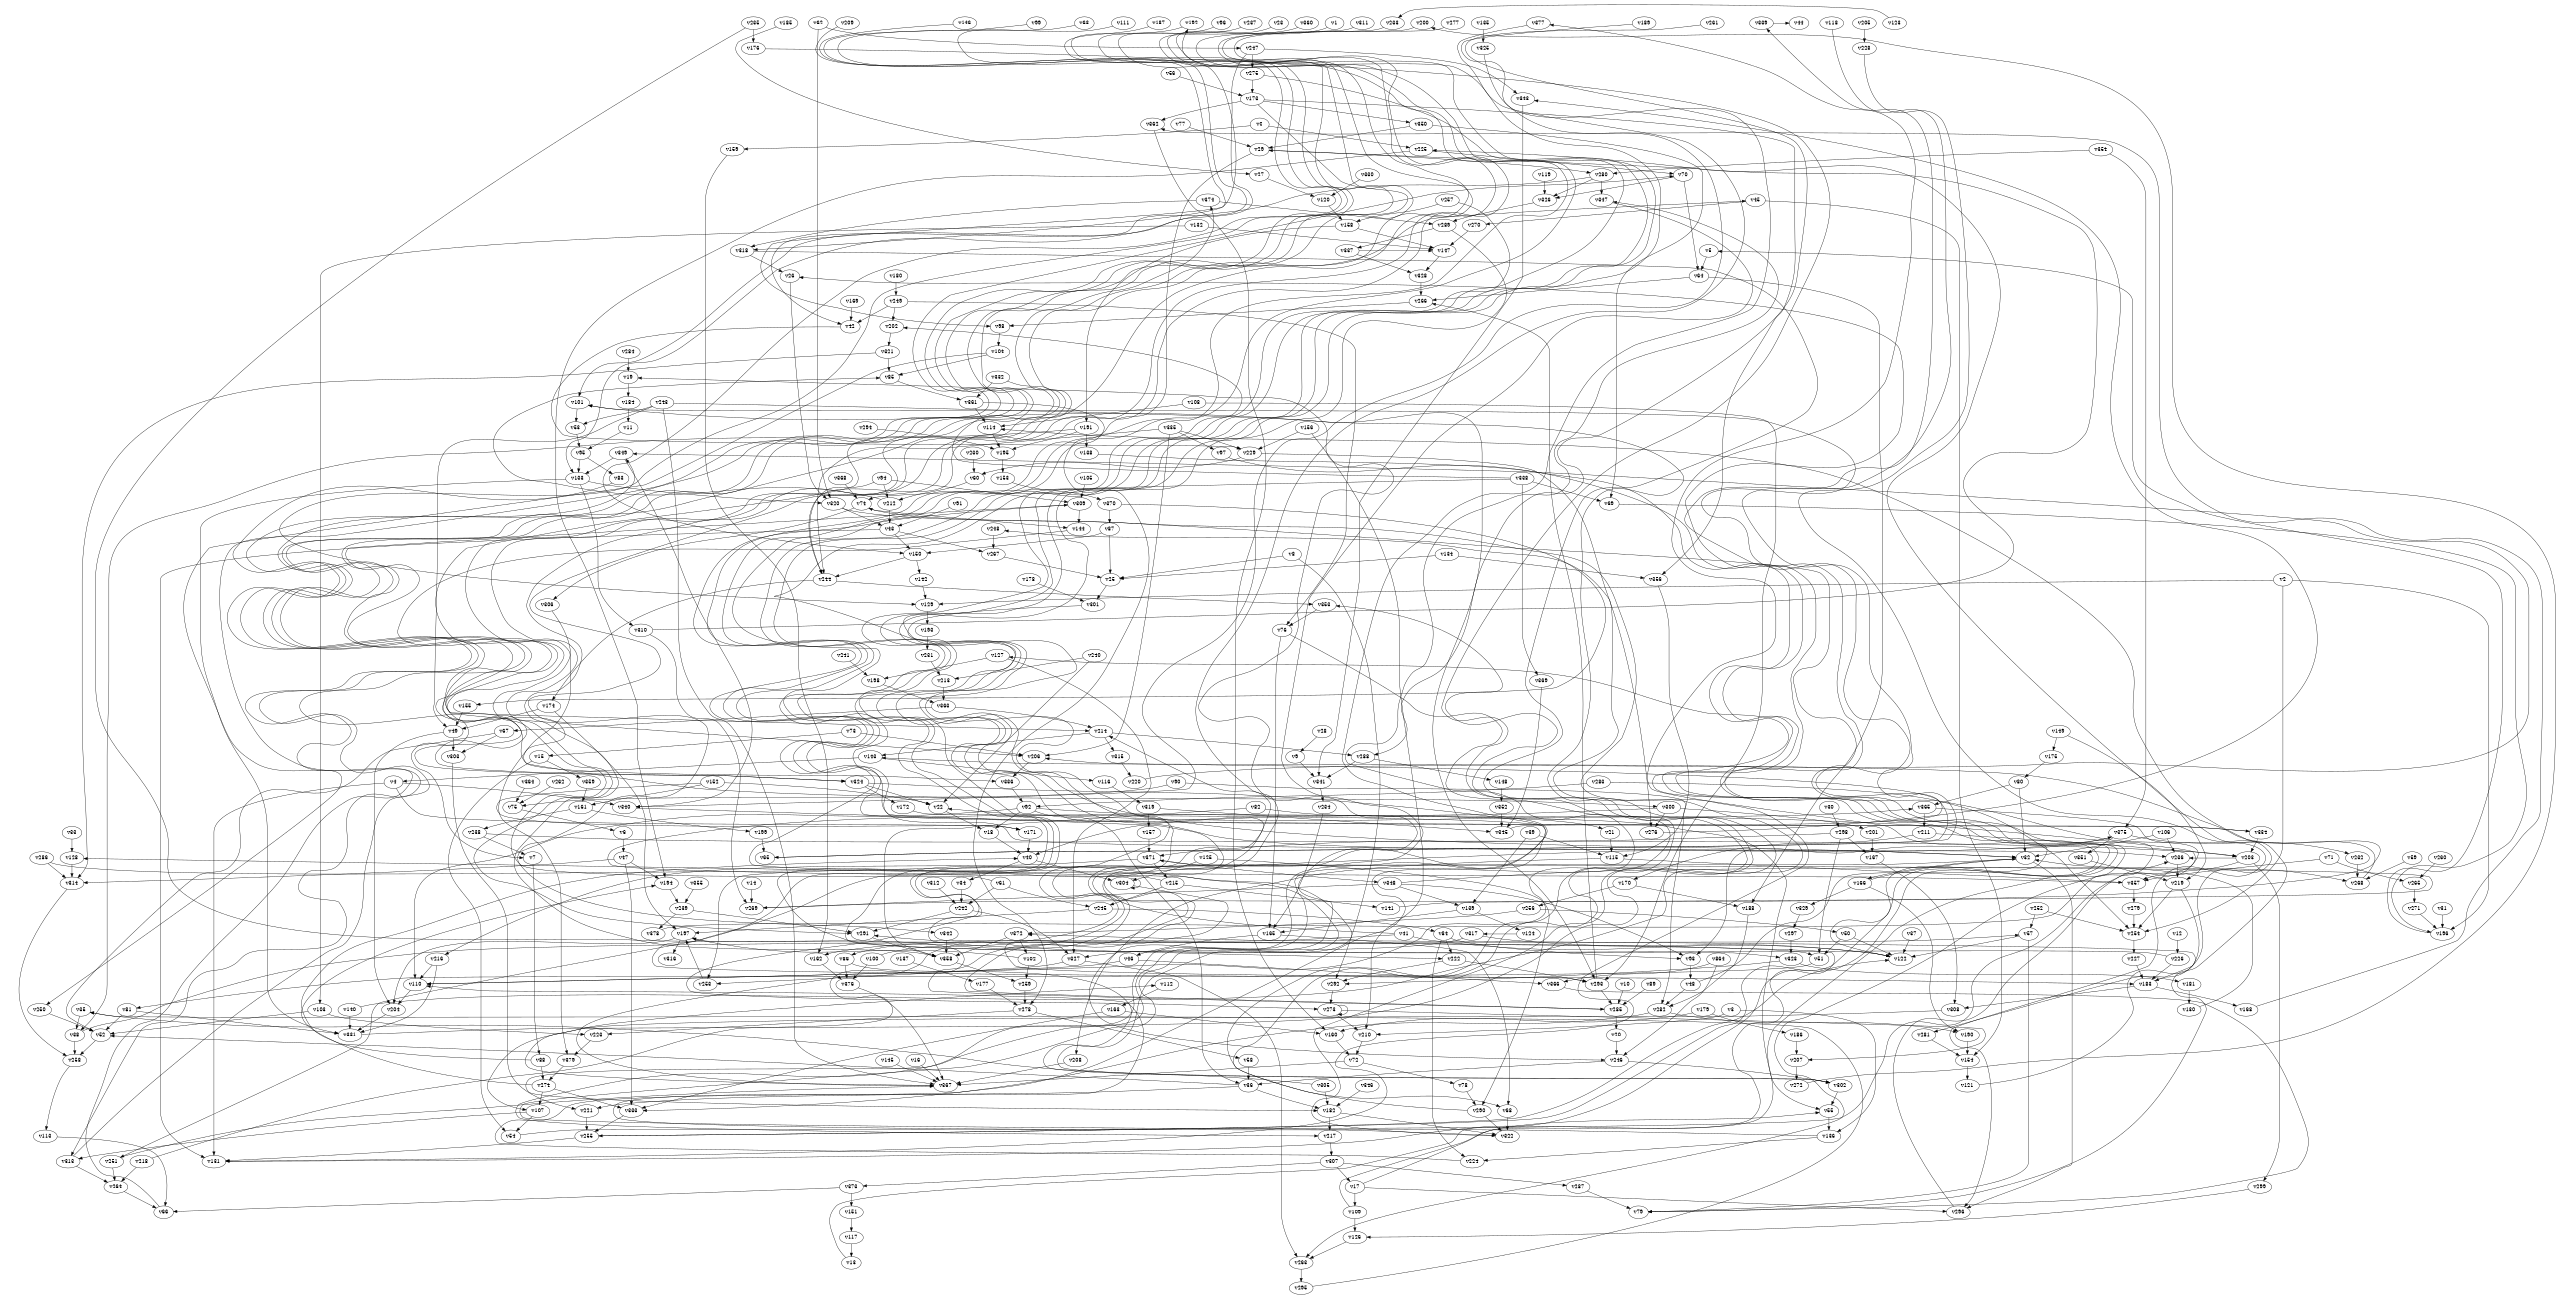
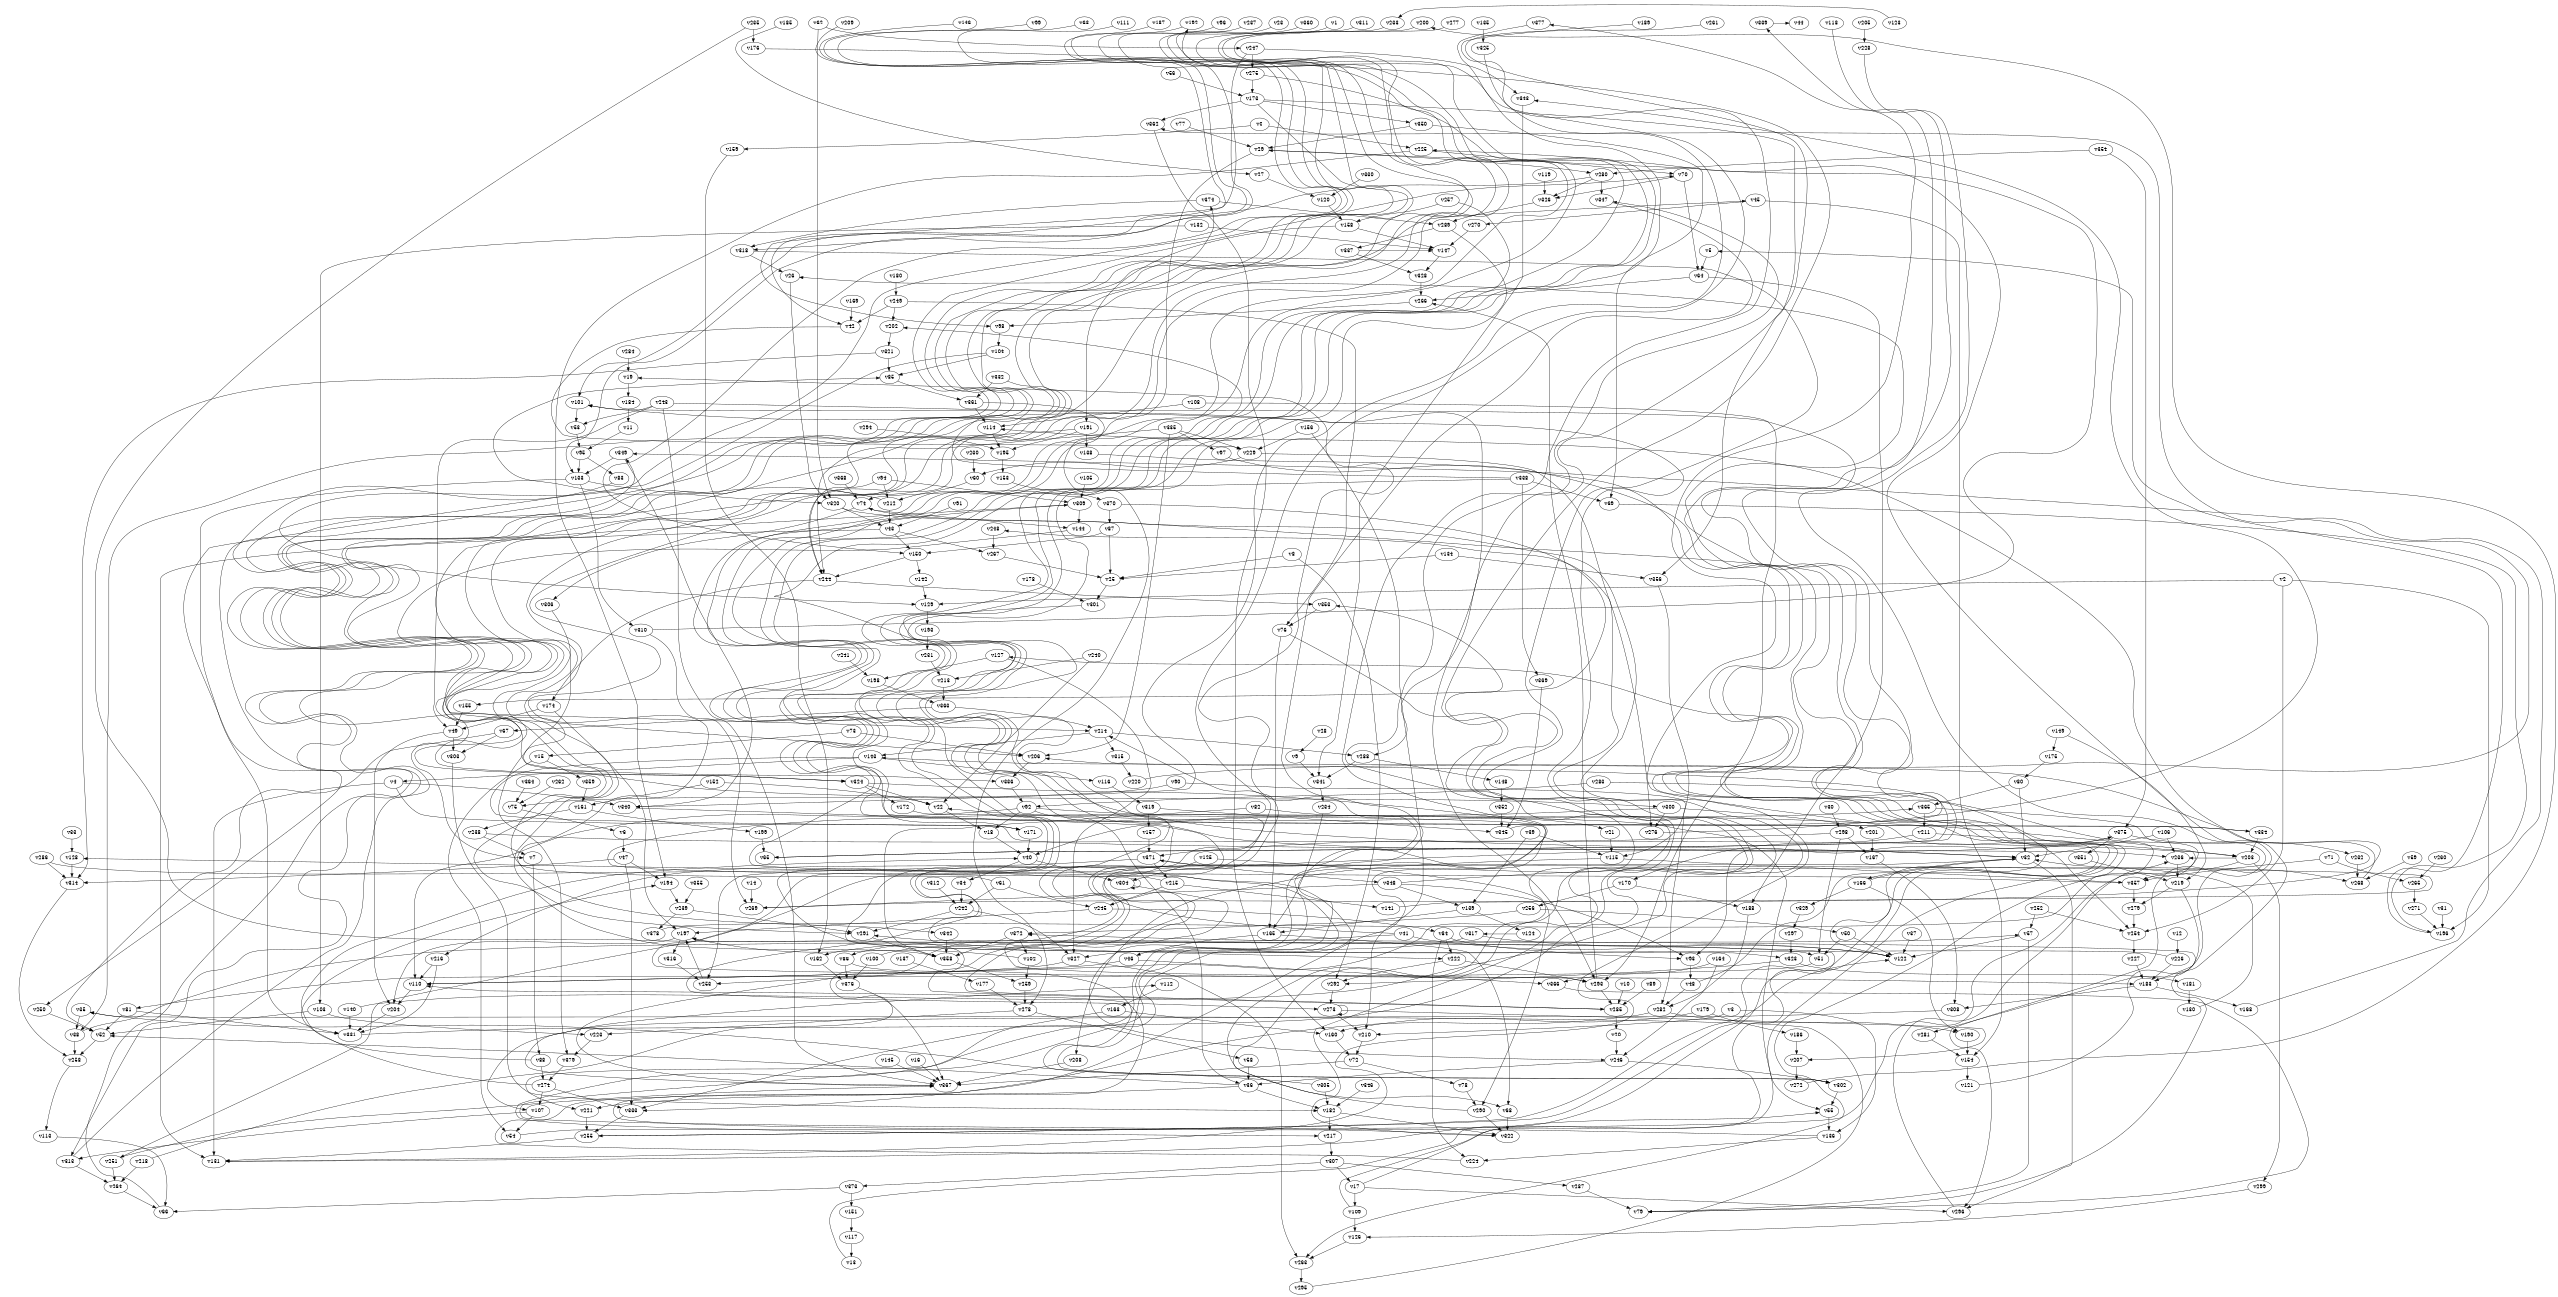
(668, 826) -> (581, 820)
(2157, 907) -> (2158, 895)
(1719, 959) -> (1719, 959)
none -> (686, 971)
